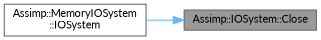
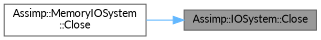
(75, 20) -> (75, 20)
